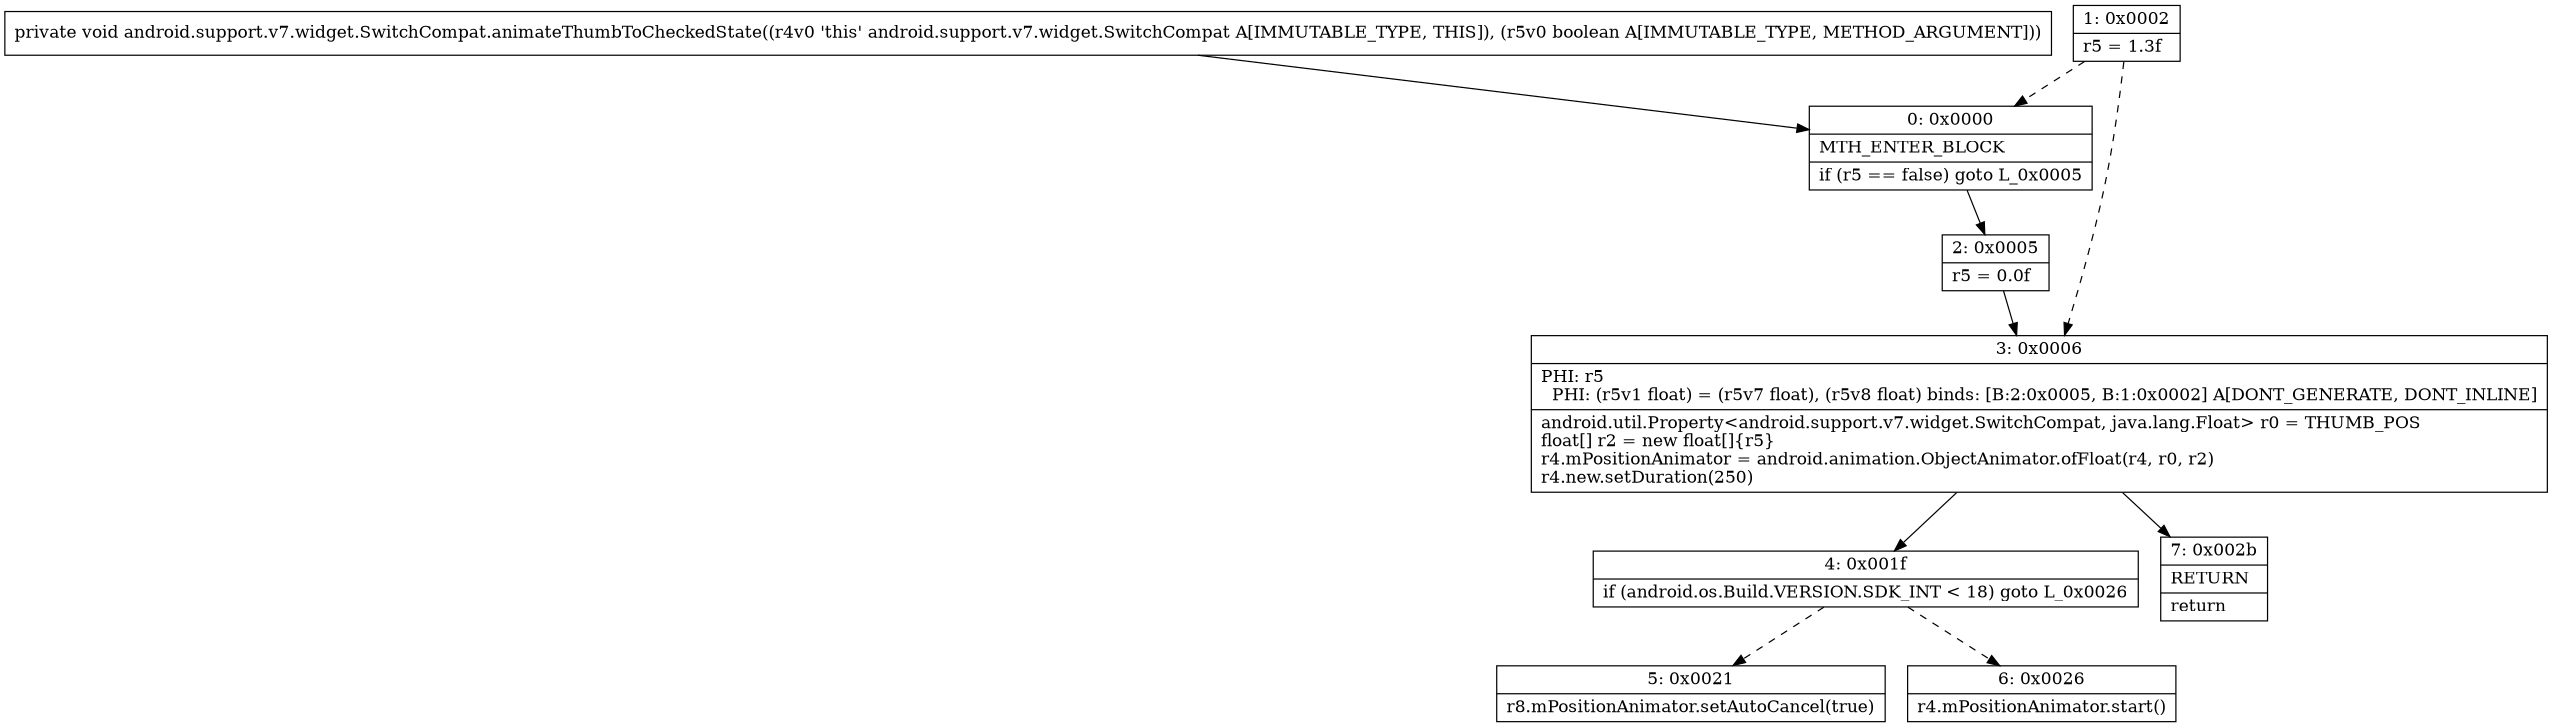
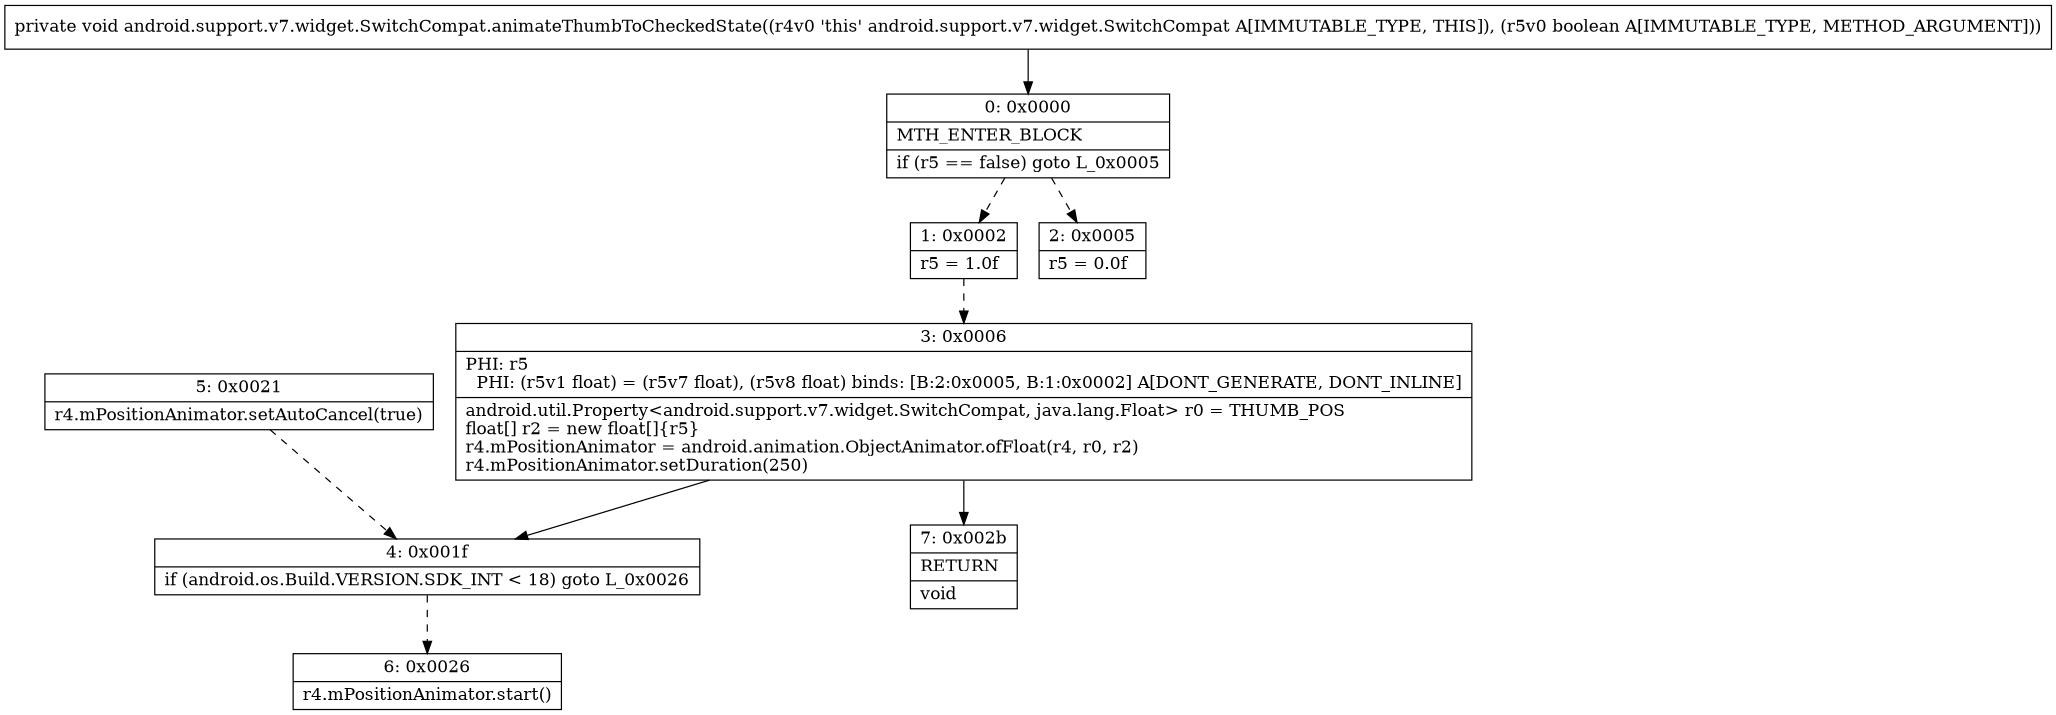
(2122, 47) -> (960, 264)
(2055, 80) -> (995, 195)
(1974, 207) -> (1061, 195)
(2008, 307) -> none
(1647, 478) -> (637, 466)
(2198, 606) -> (939, 594)
(1784, 633) -> (328, 480)
(1691, 707) -> (239, 415)
